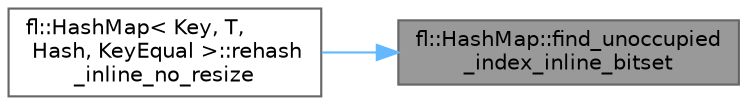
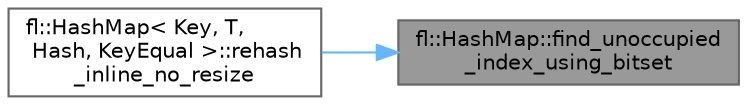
(569, 52) -> (569, 52)
